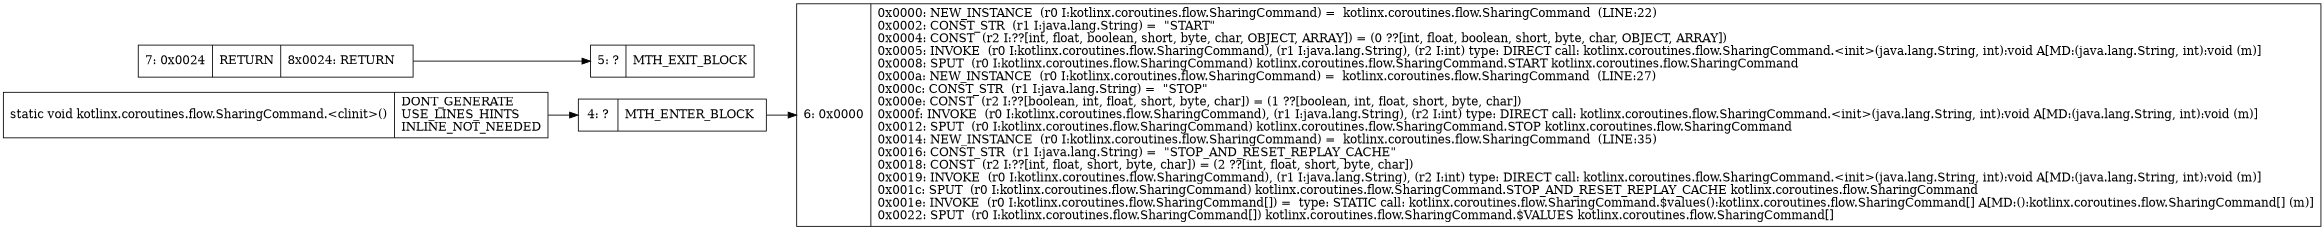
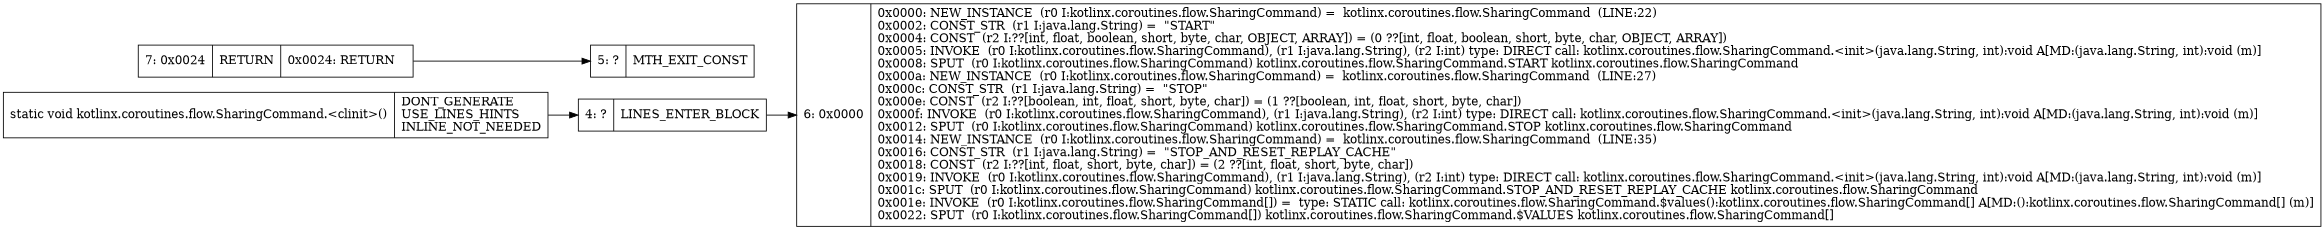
(347, 61) -> (347, 61)
(690, 61) -> (690, 61)
(690, 115) -> (690, 115)
